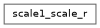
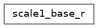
(50, 14) -> (49, 14)
